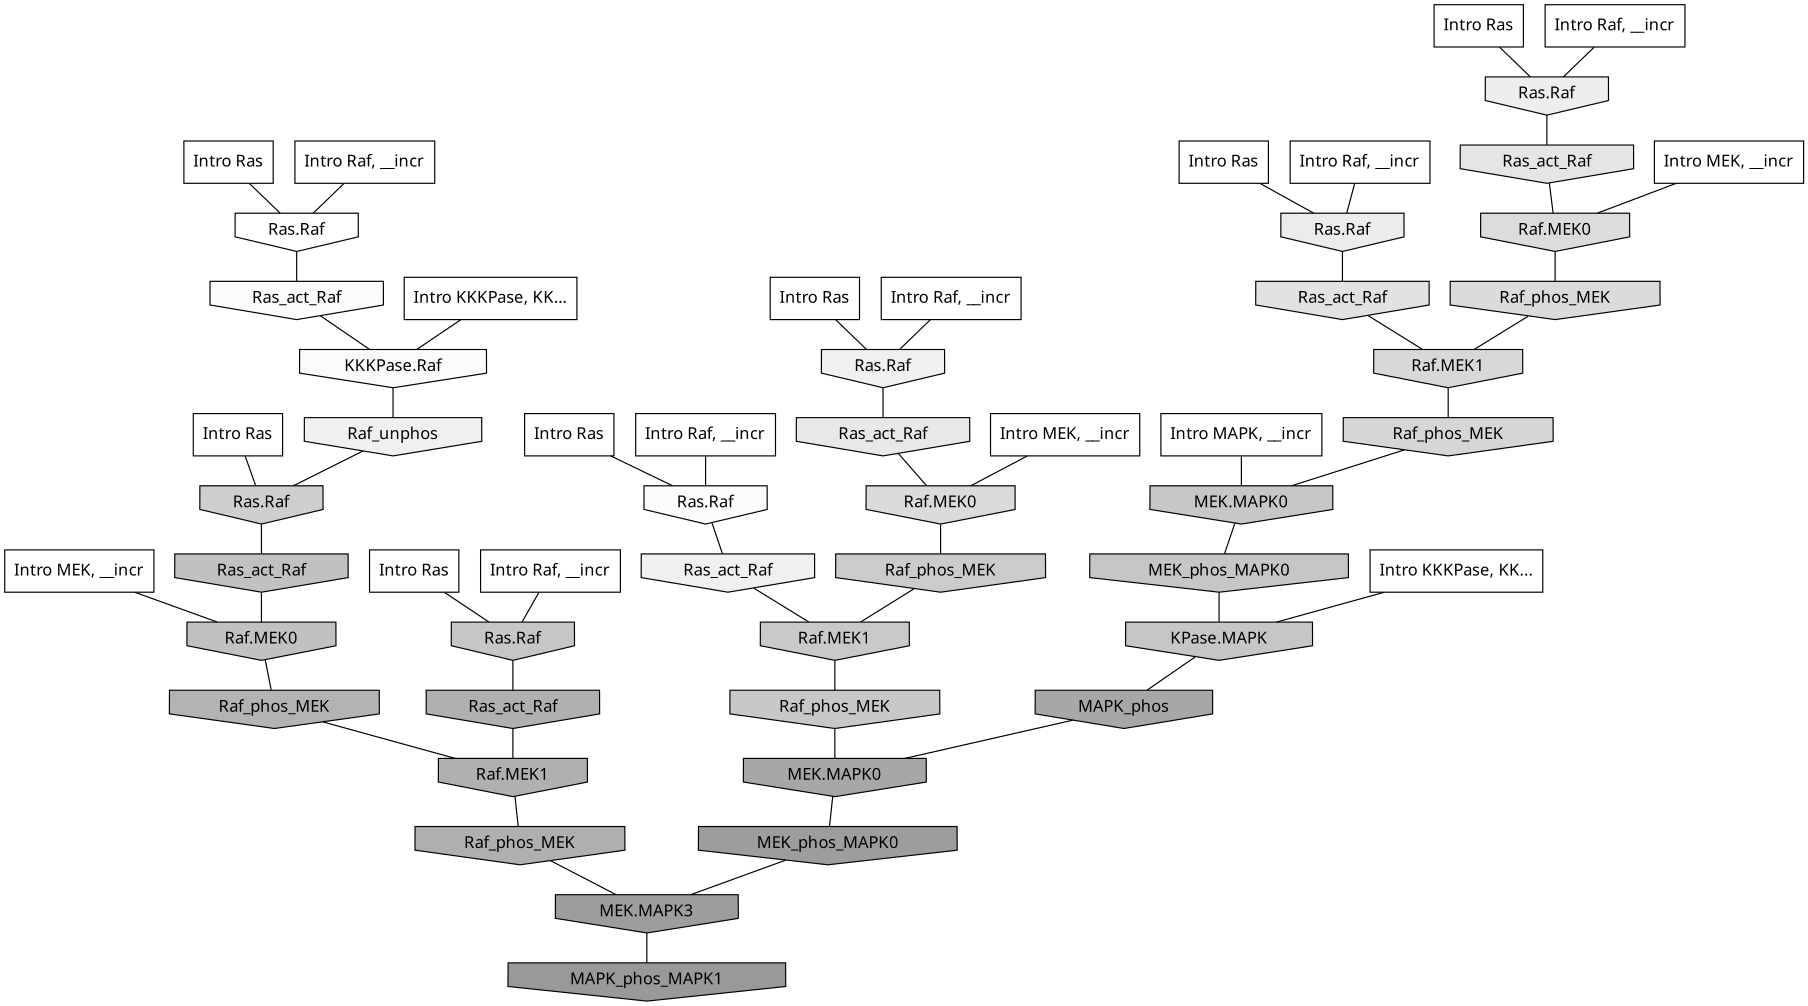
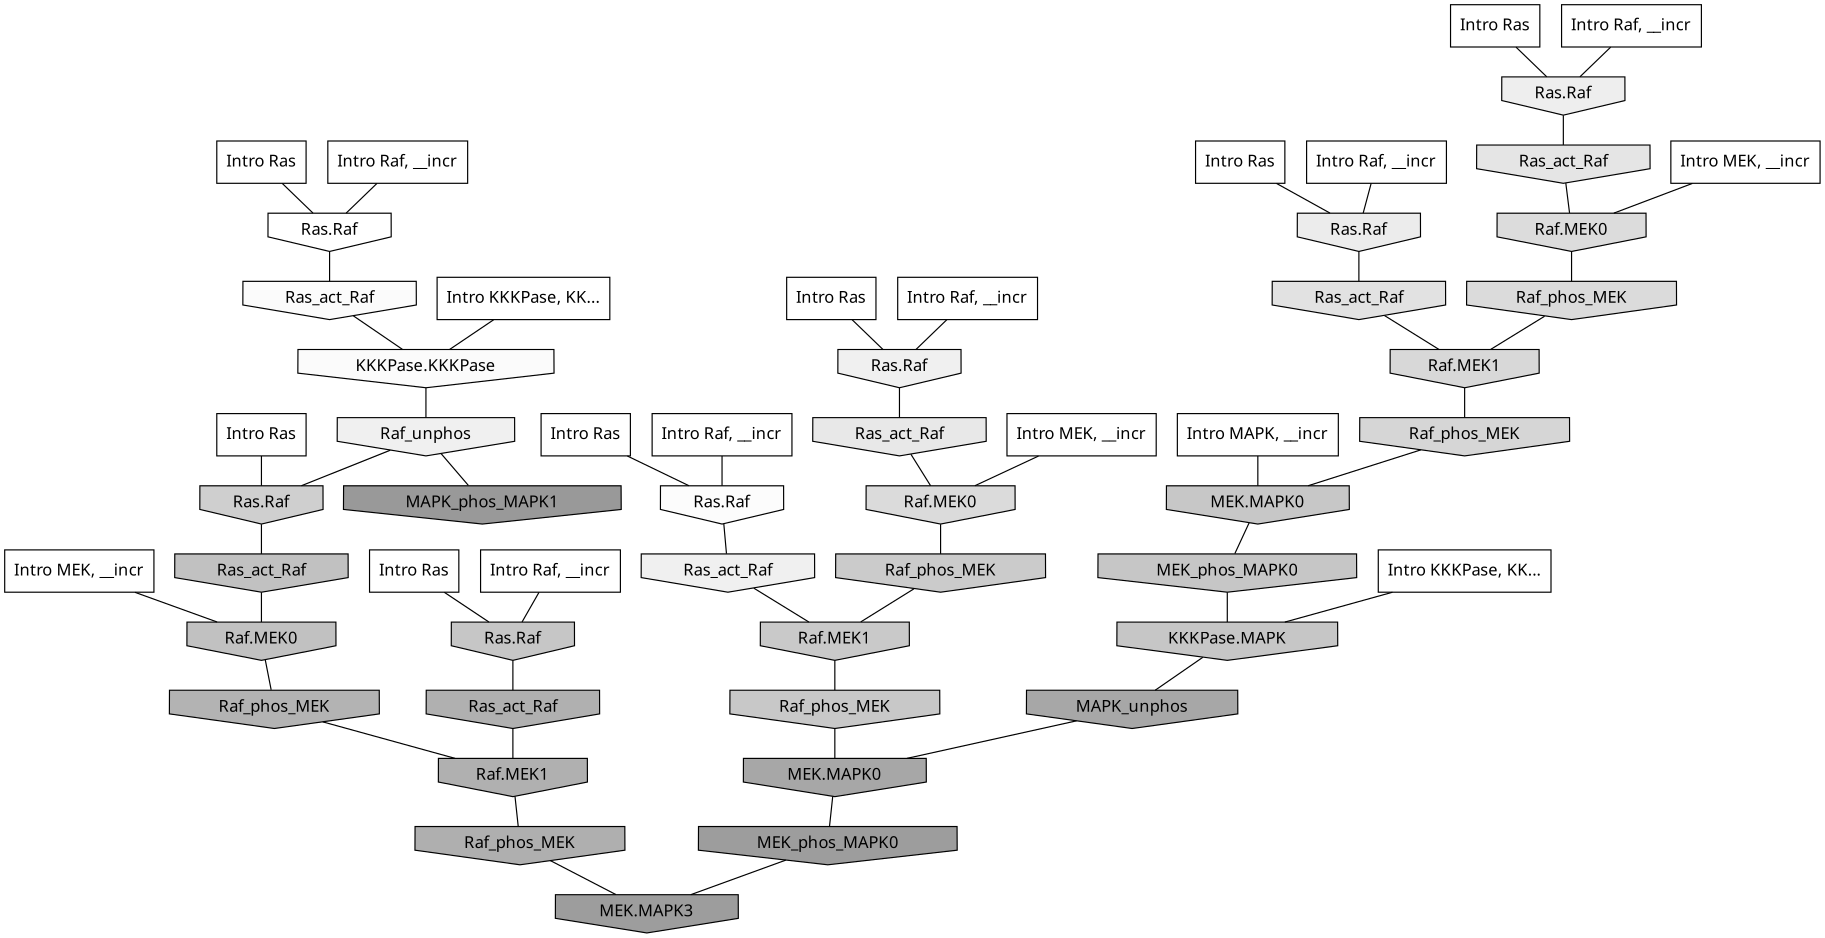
(393, 367) -> (426, 367)
(1219, 639) -> (1227, 639)
(1124, 707) -> (1132, 707)
(647, 948) -> (455, 469)
